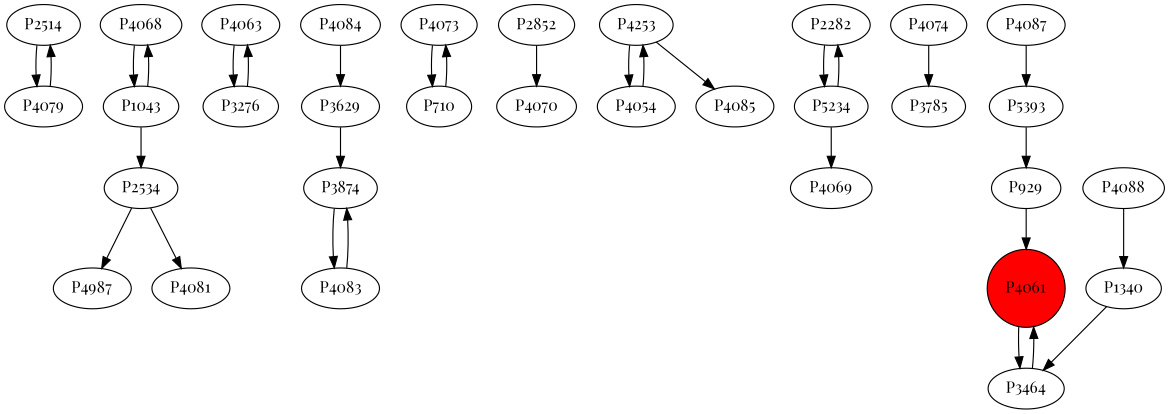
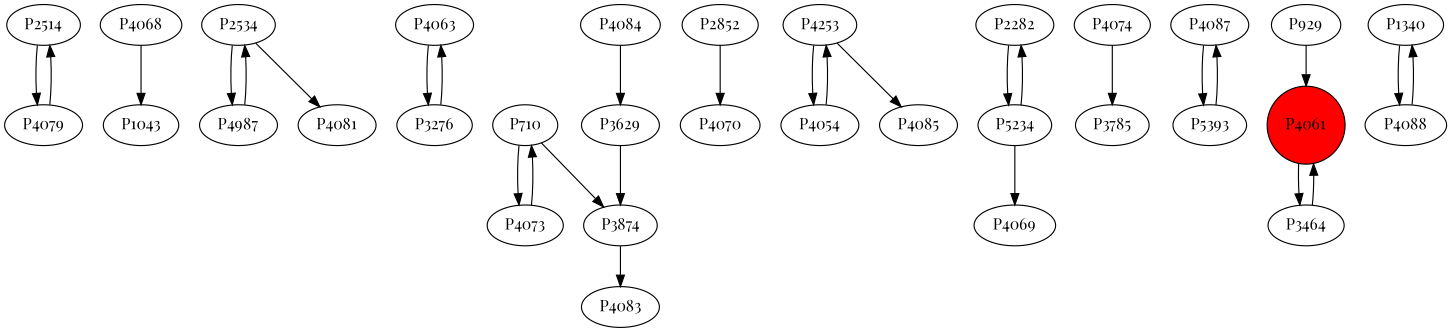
(149, 72) -> none
(141, 142) -> (246, 81)
(1026, 142) -> (1217, 81)
(348, 244) -> (569, 171)
(1079, 334) -> (1398, 69)
